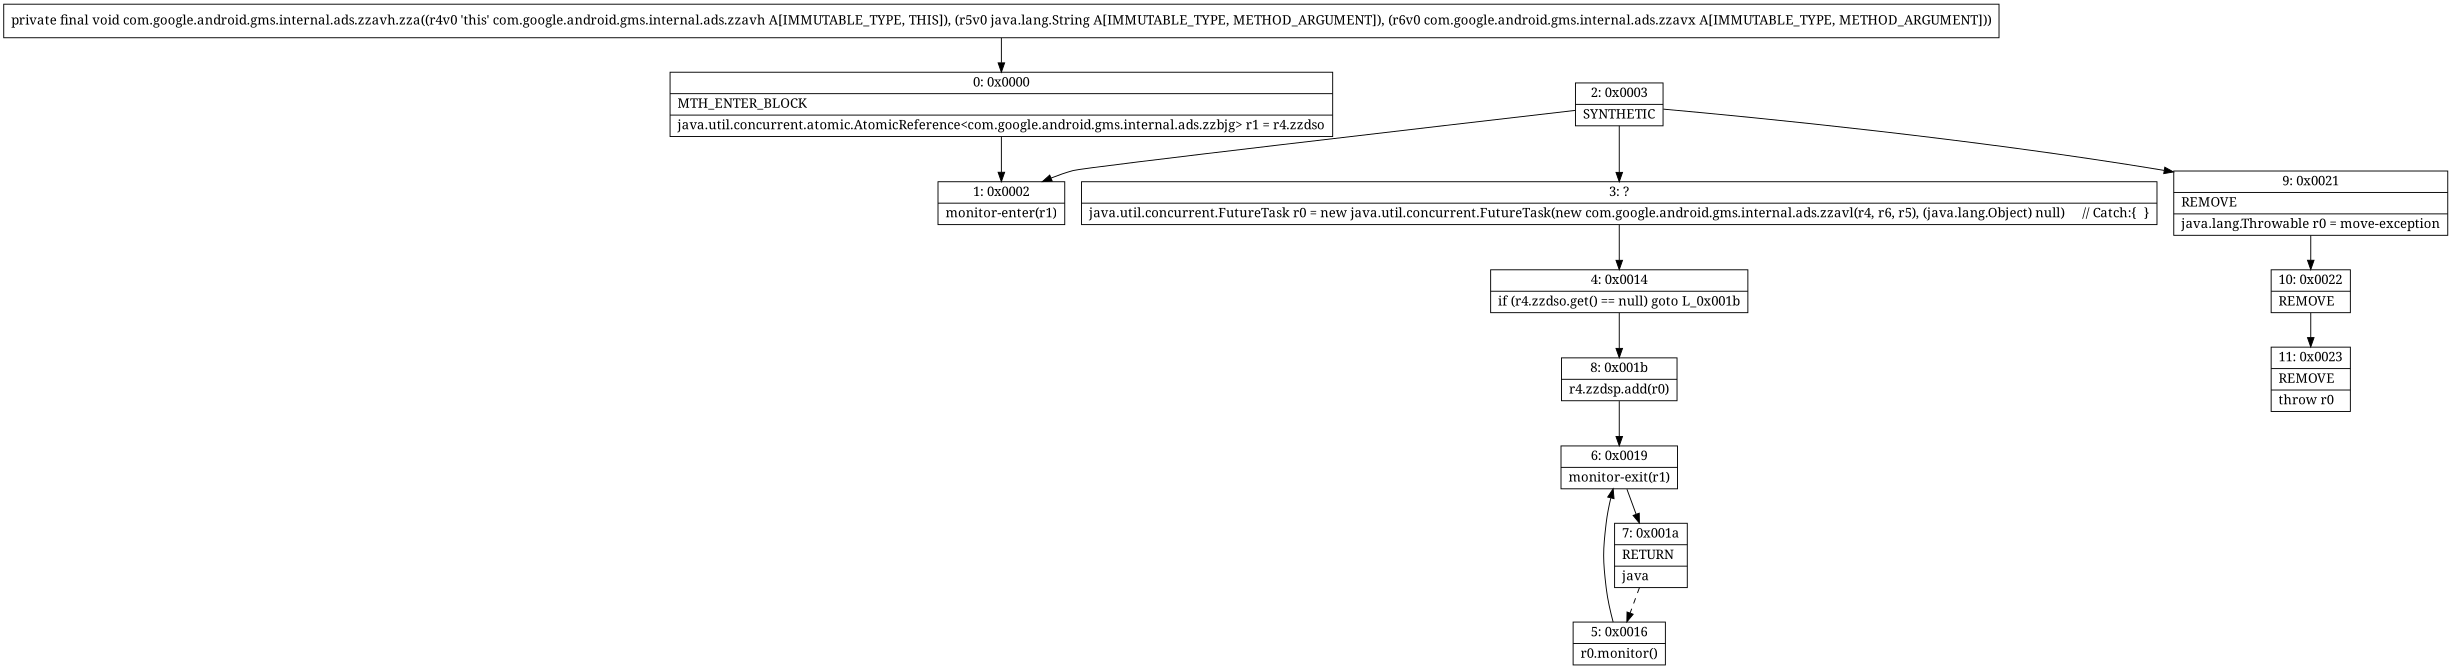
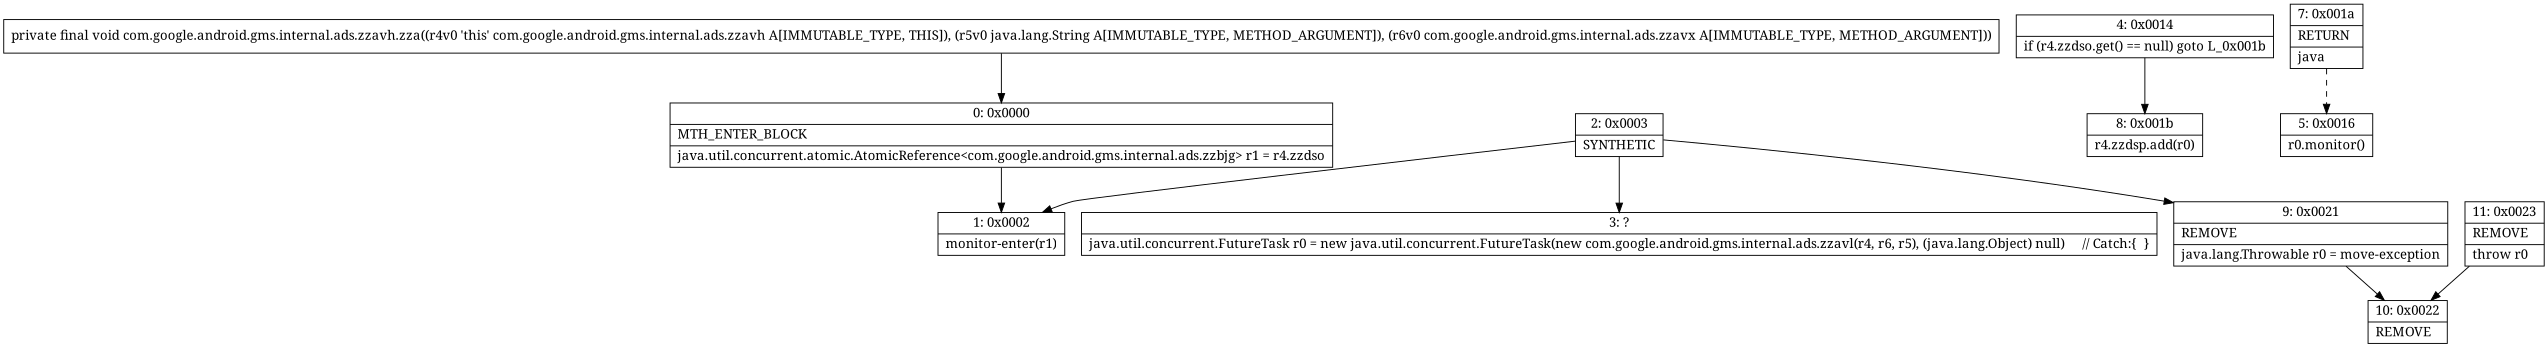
(1619, 243) -> none
(2311, 325) -> (2454, 280)
(1619, 467) -> none
